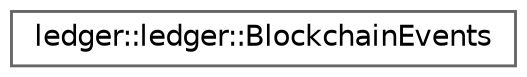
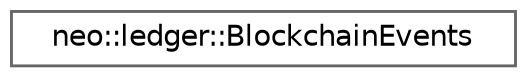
(263, 39) -> (263, 39)
